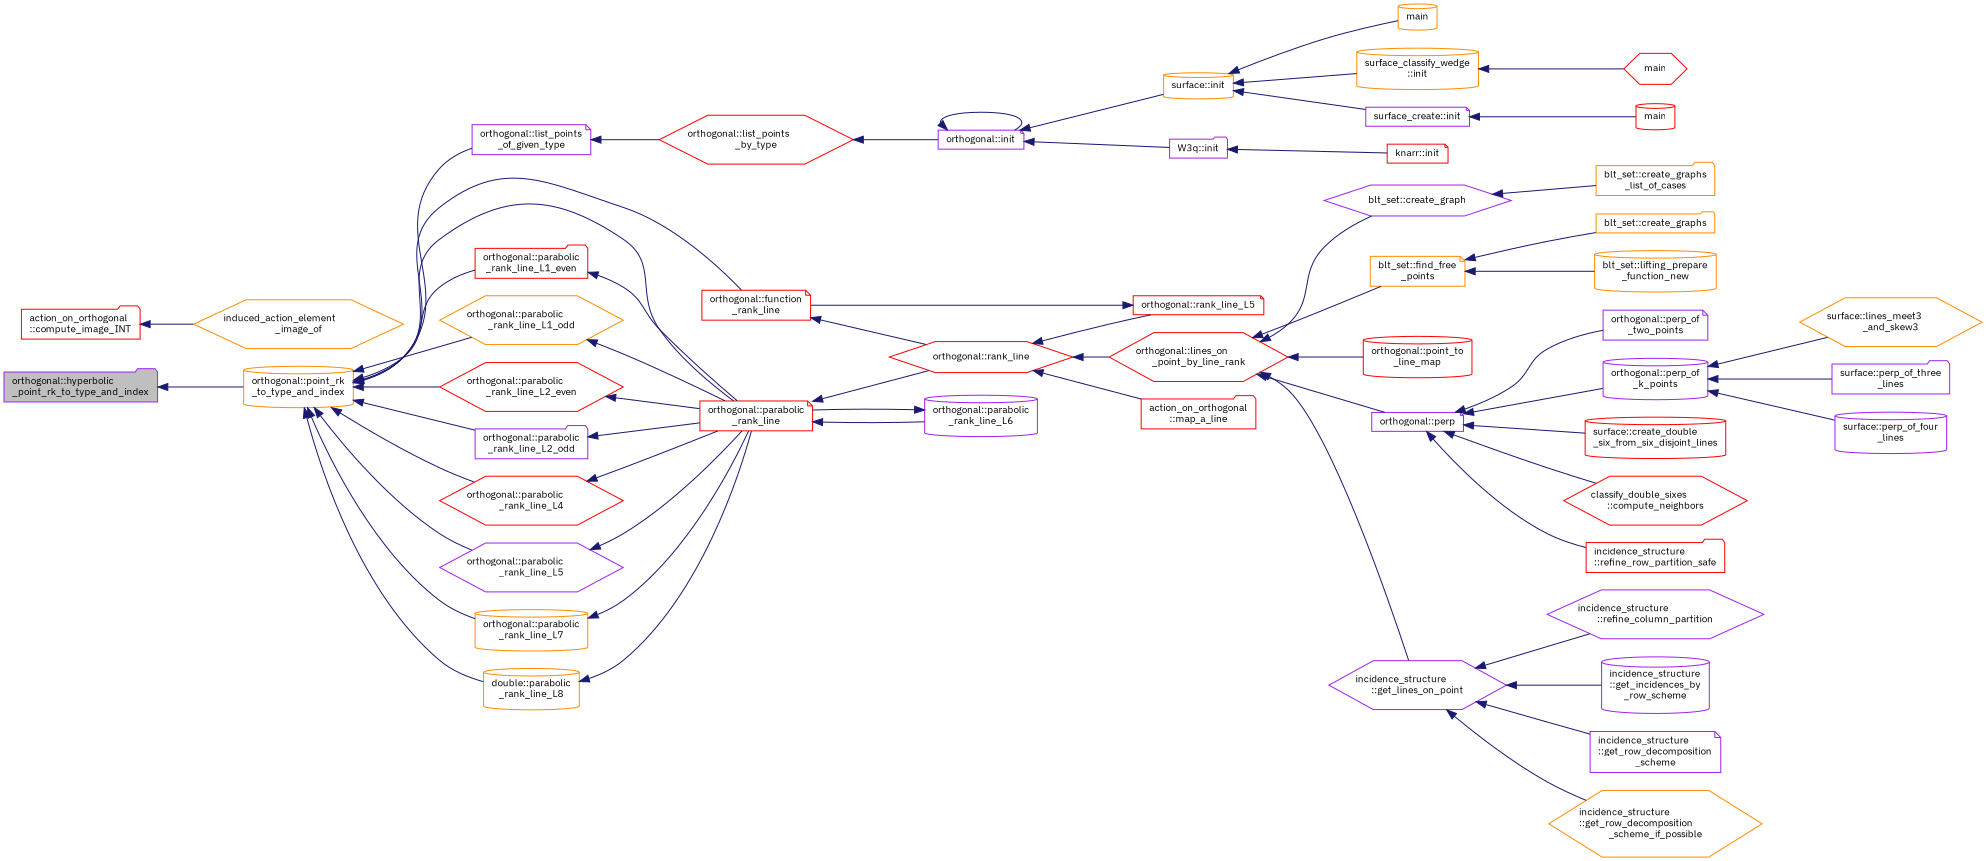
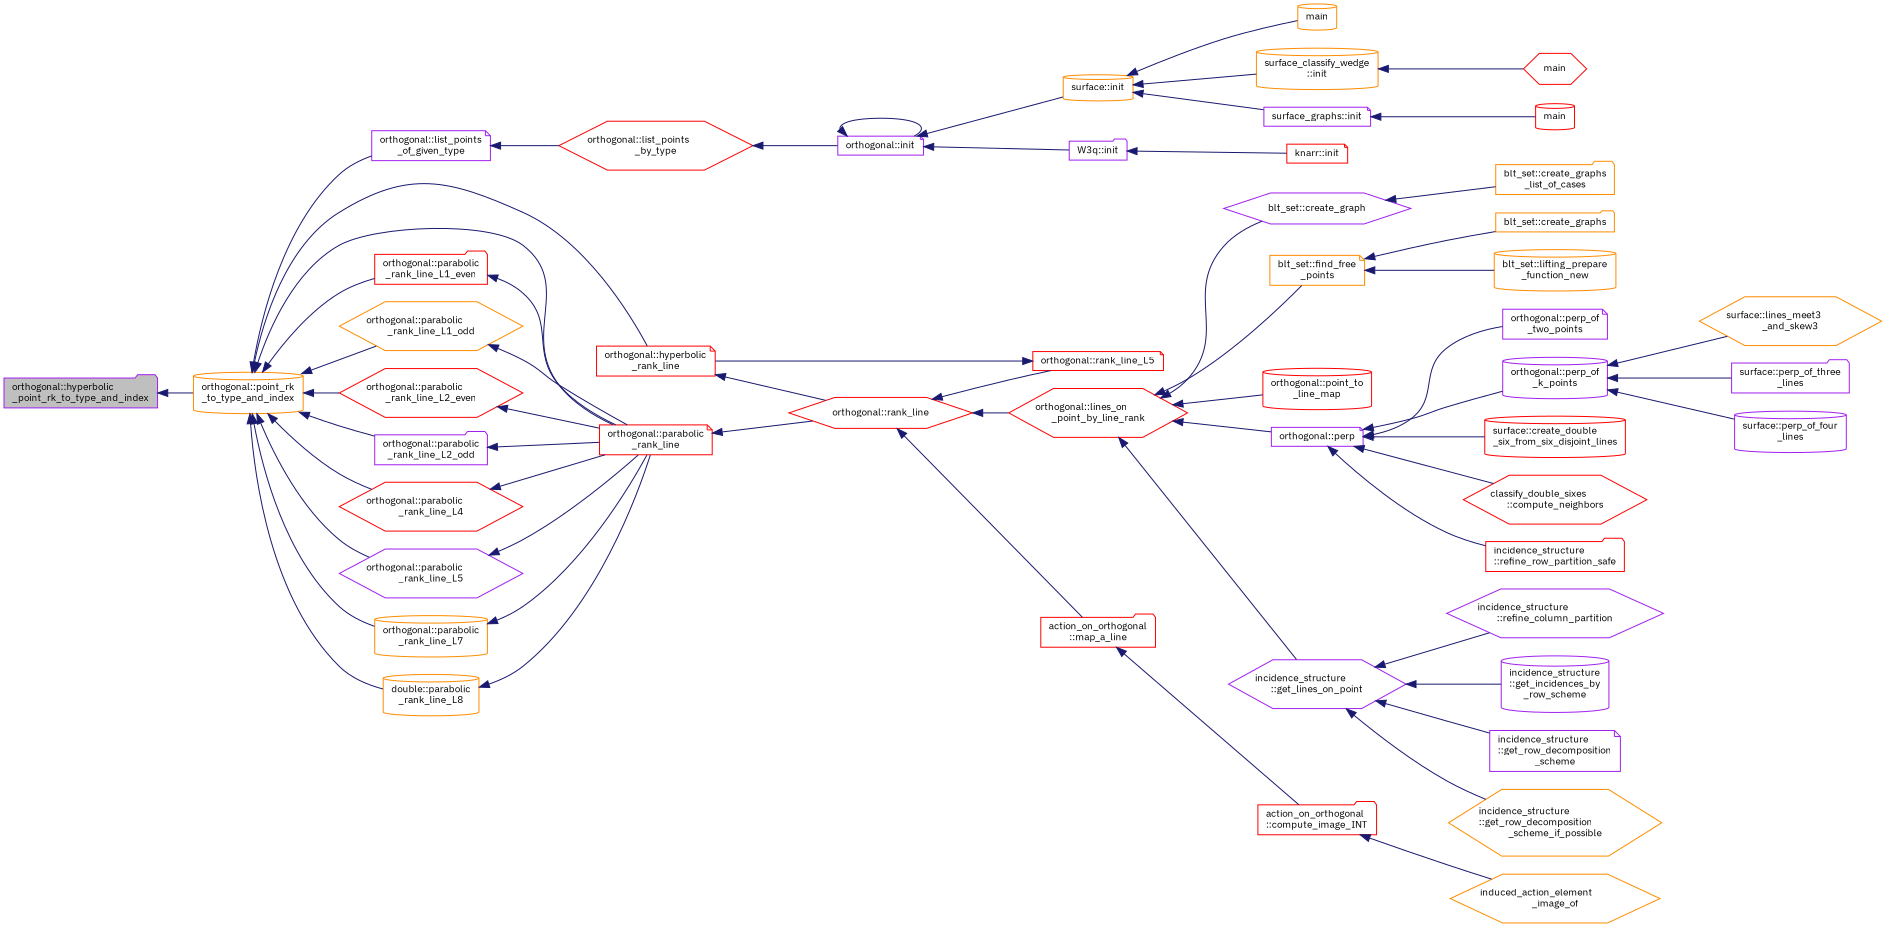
(1418, 117) -> (1317, 117)
(756, 305) -> (656, 361)
(981, 416) -> none
none -> (1212, 729)
